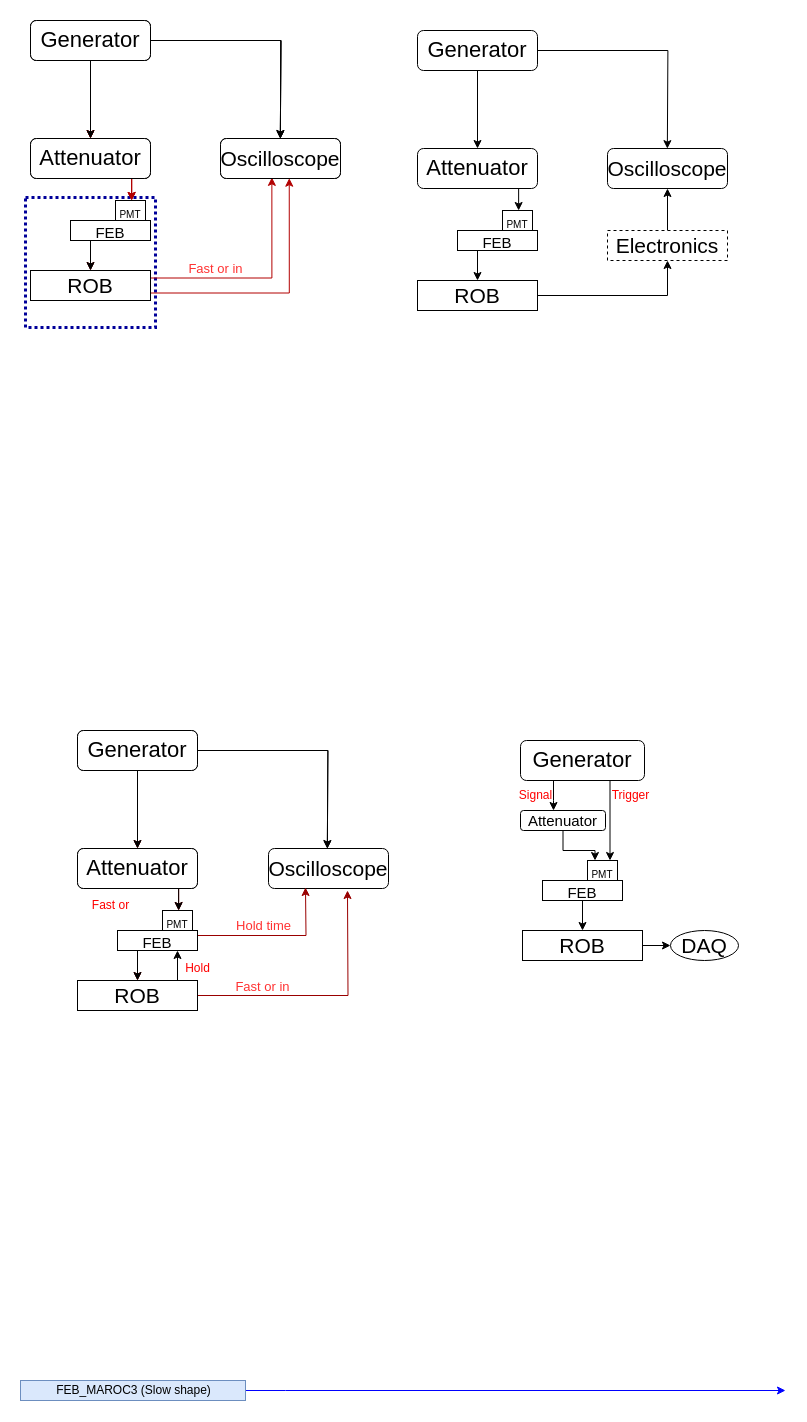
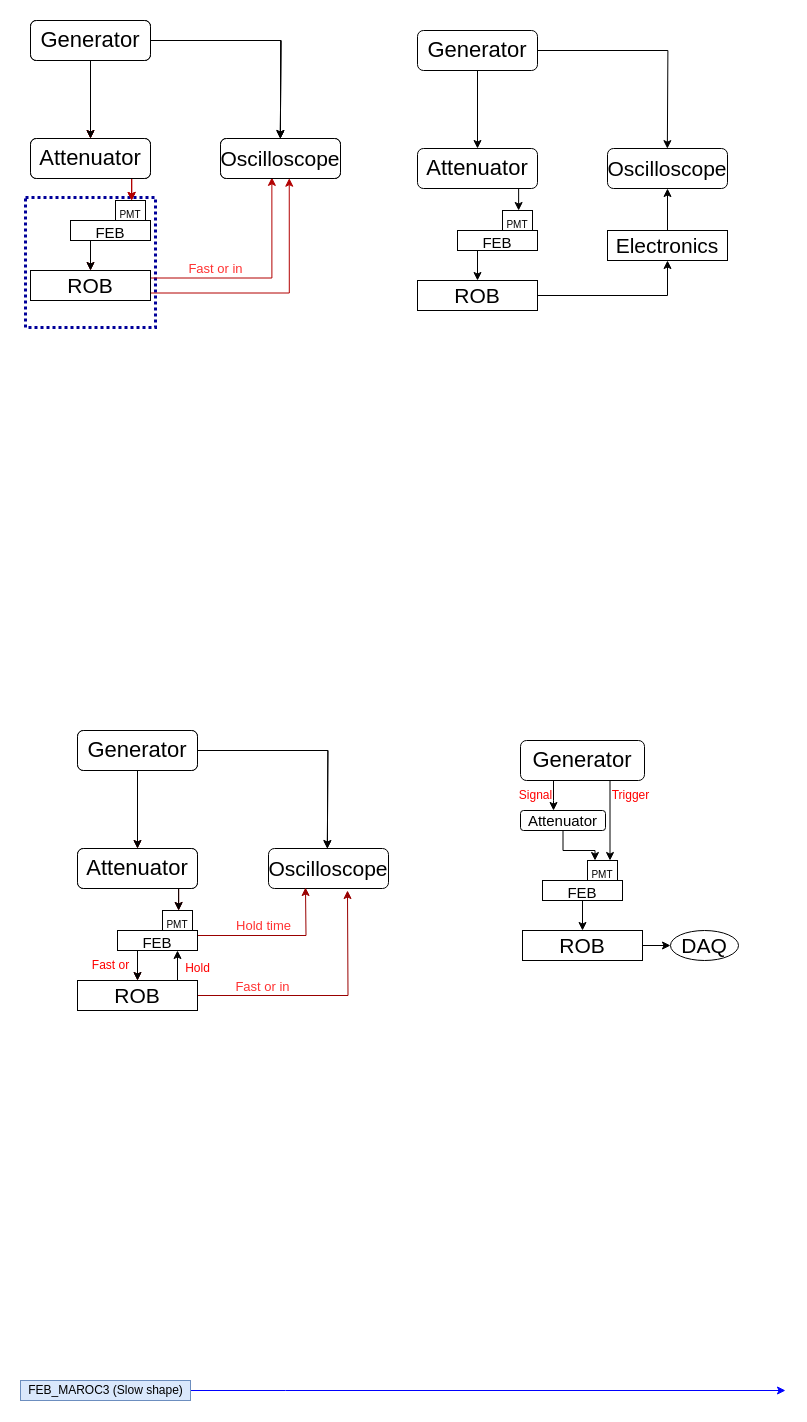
(668, 246) -> (668, 246)
(111, 906) -> (111, 966)
(133, 1391) -> (106, 1391)
